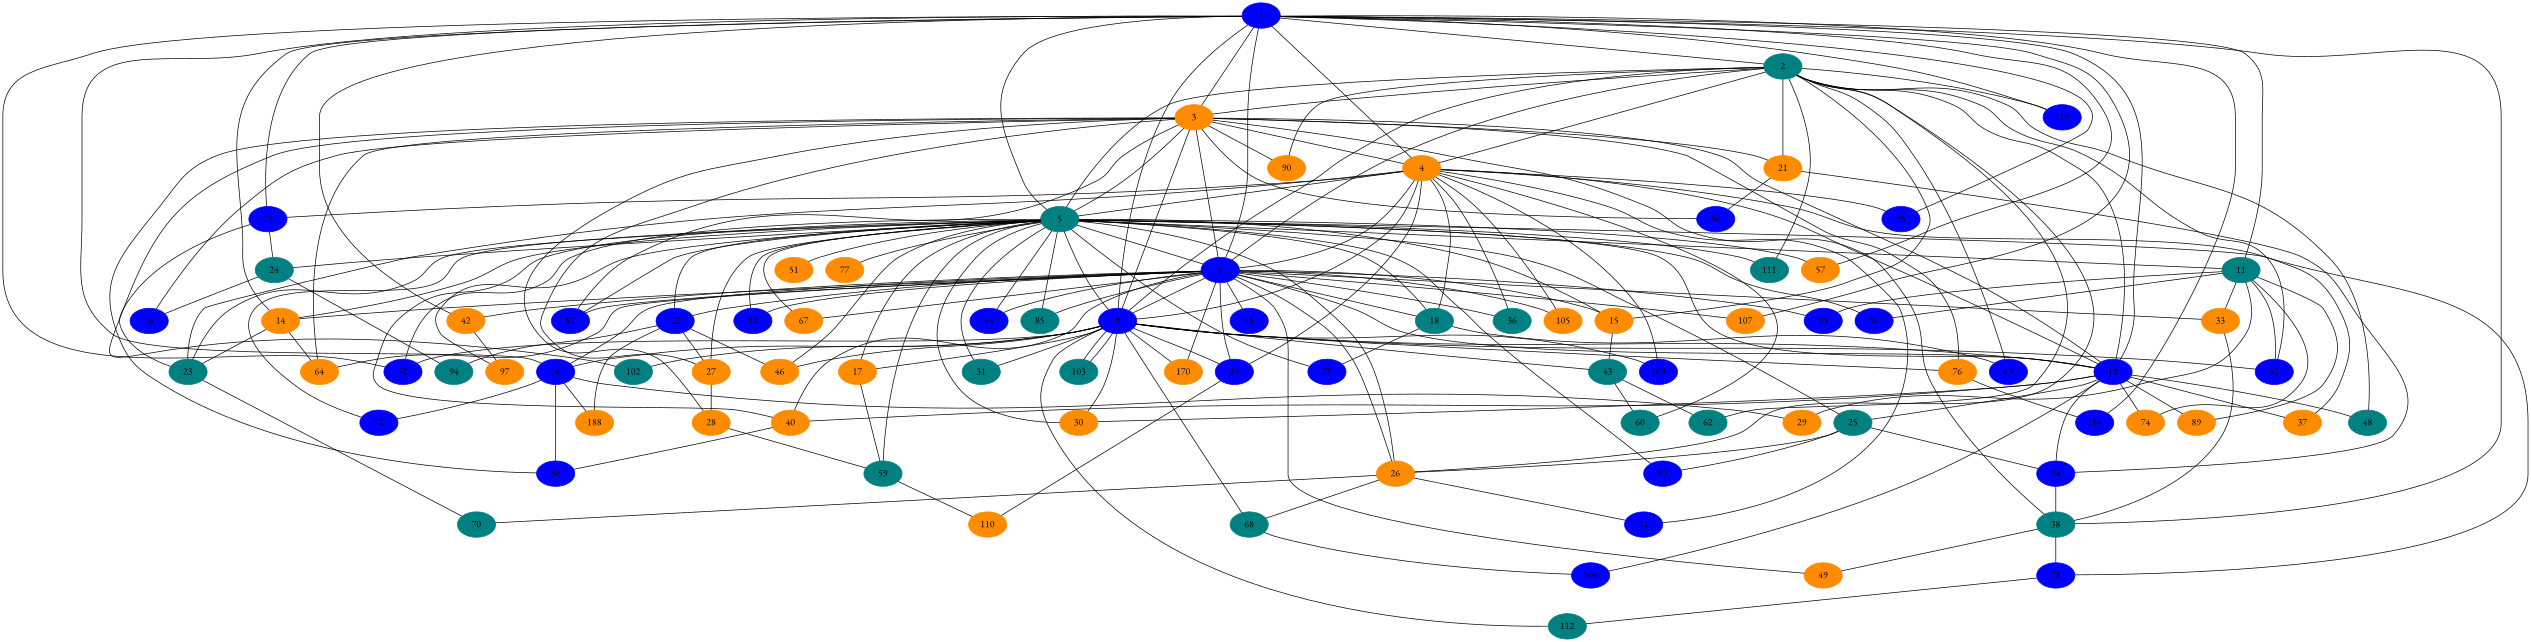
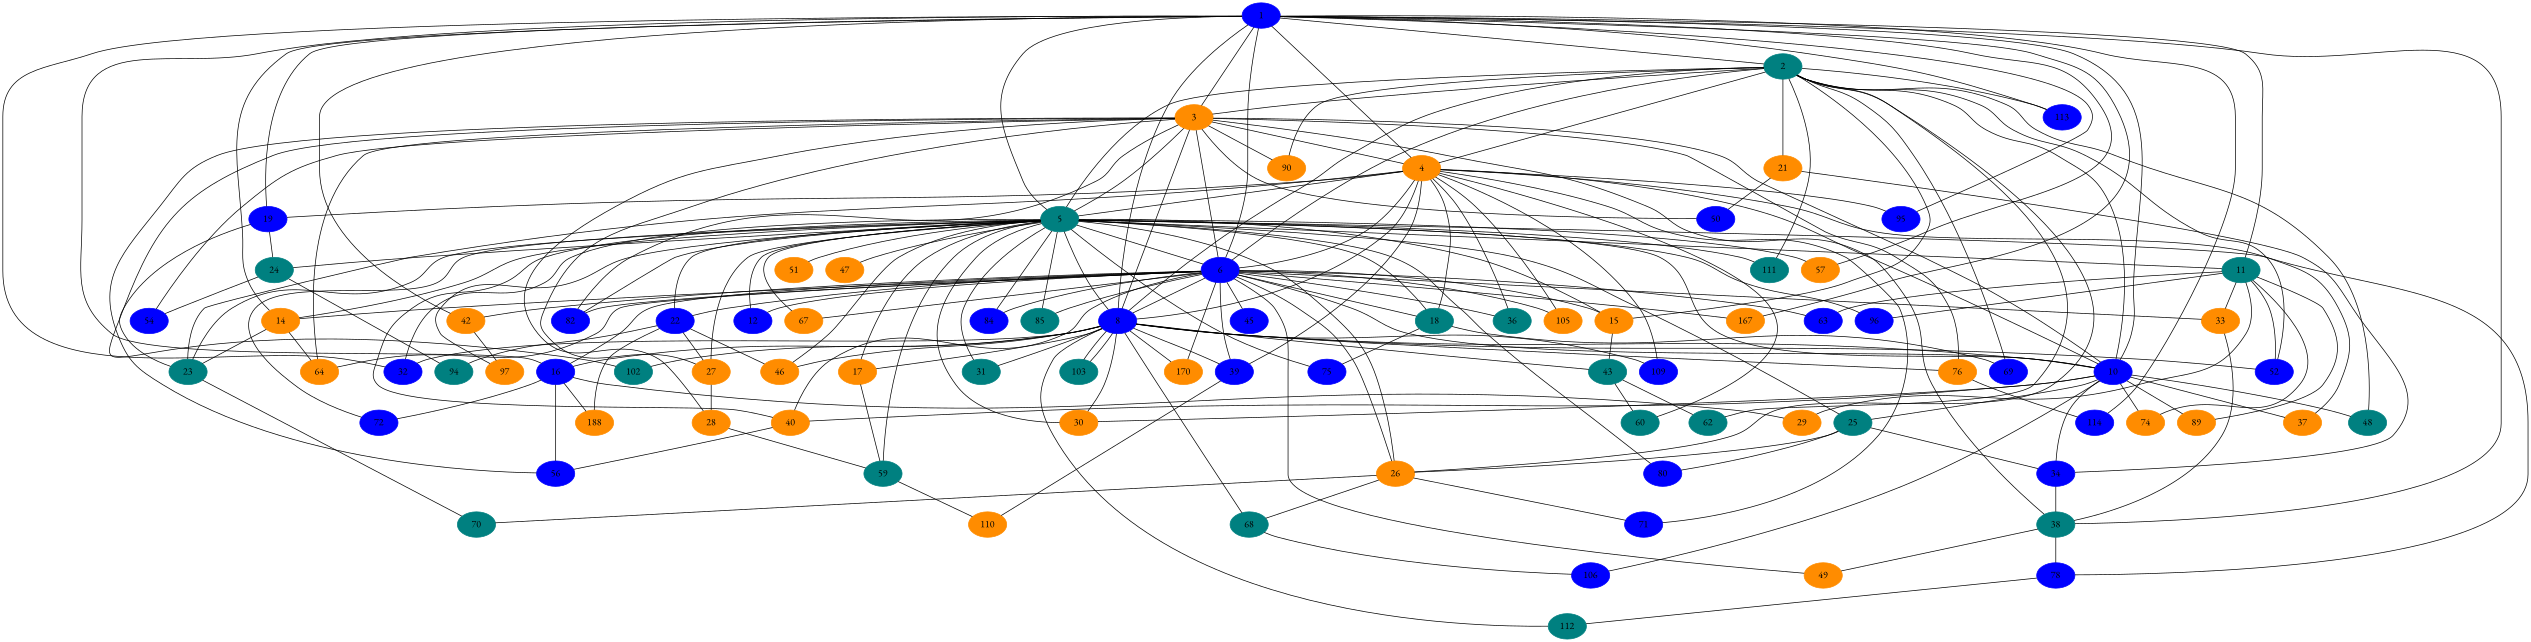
(1492, 129) -> none
(845, 270) -> (845, 270)
(1745, 321) -> (1745, 321)
